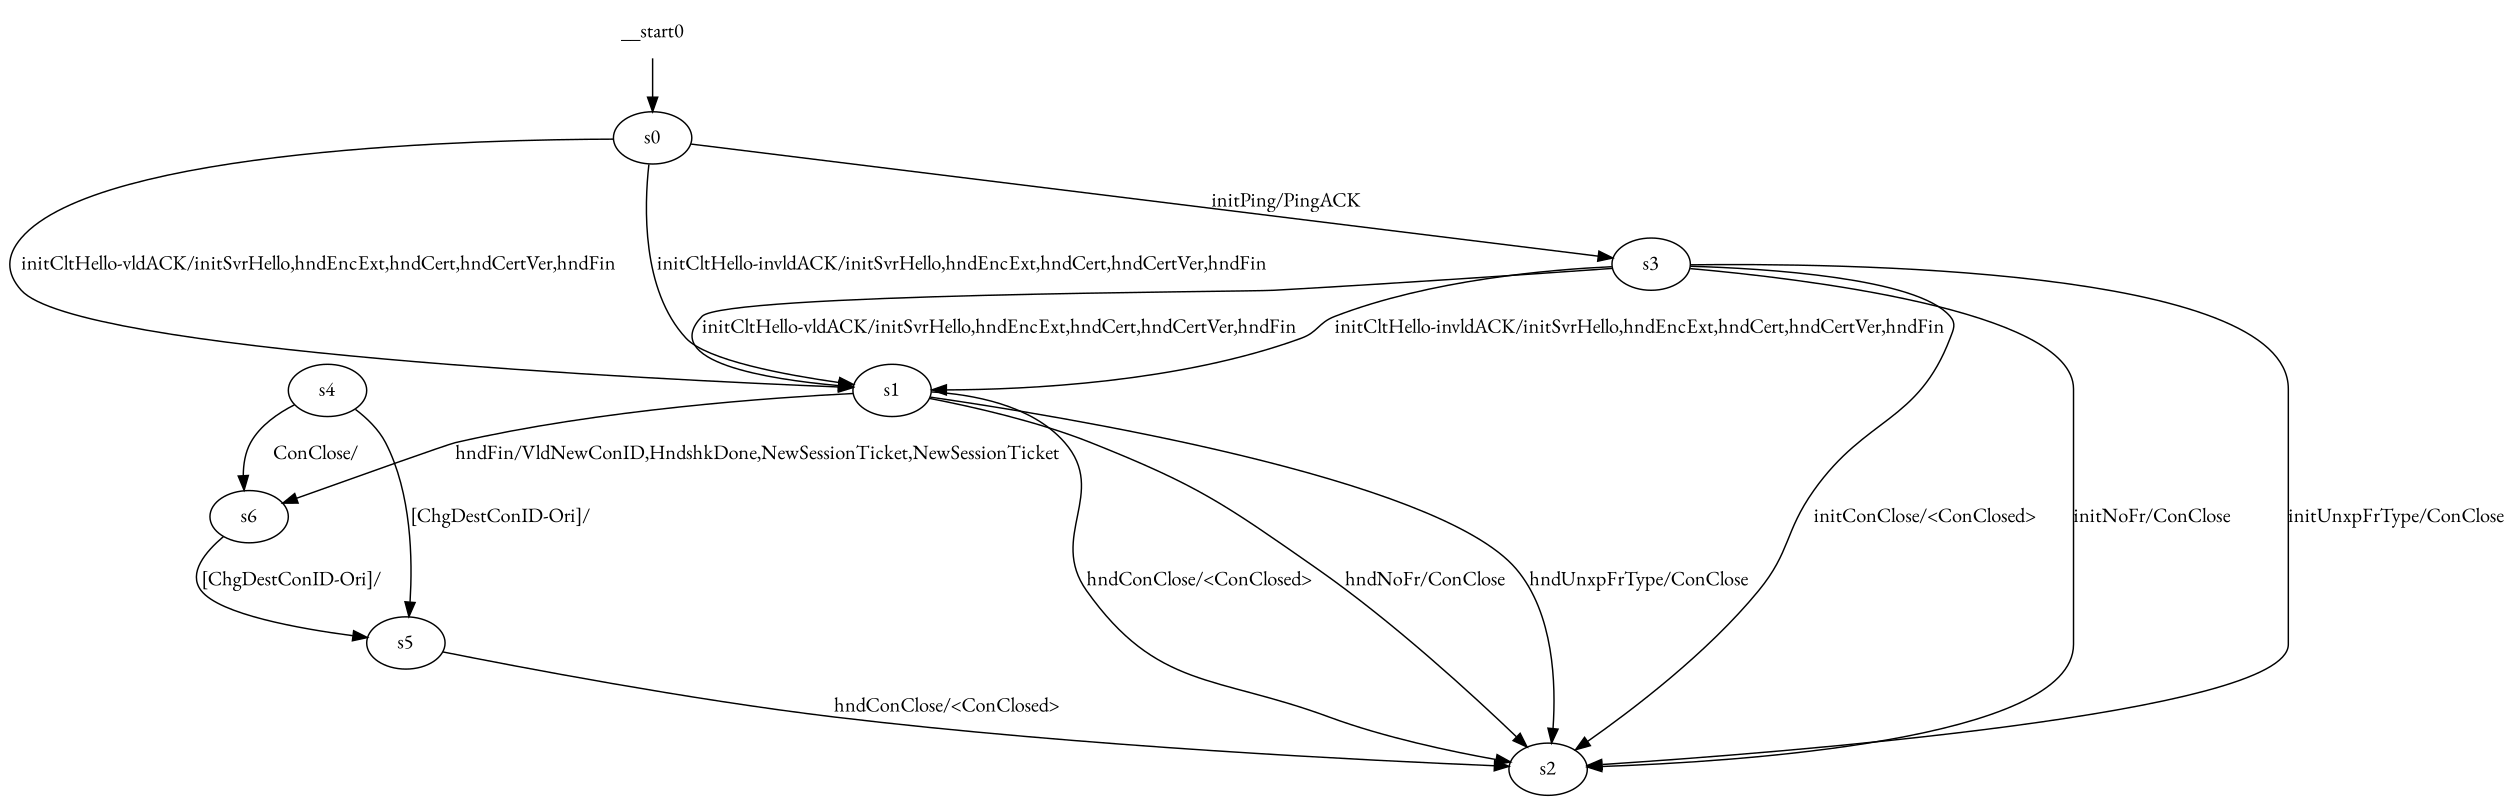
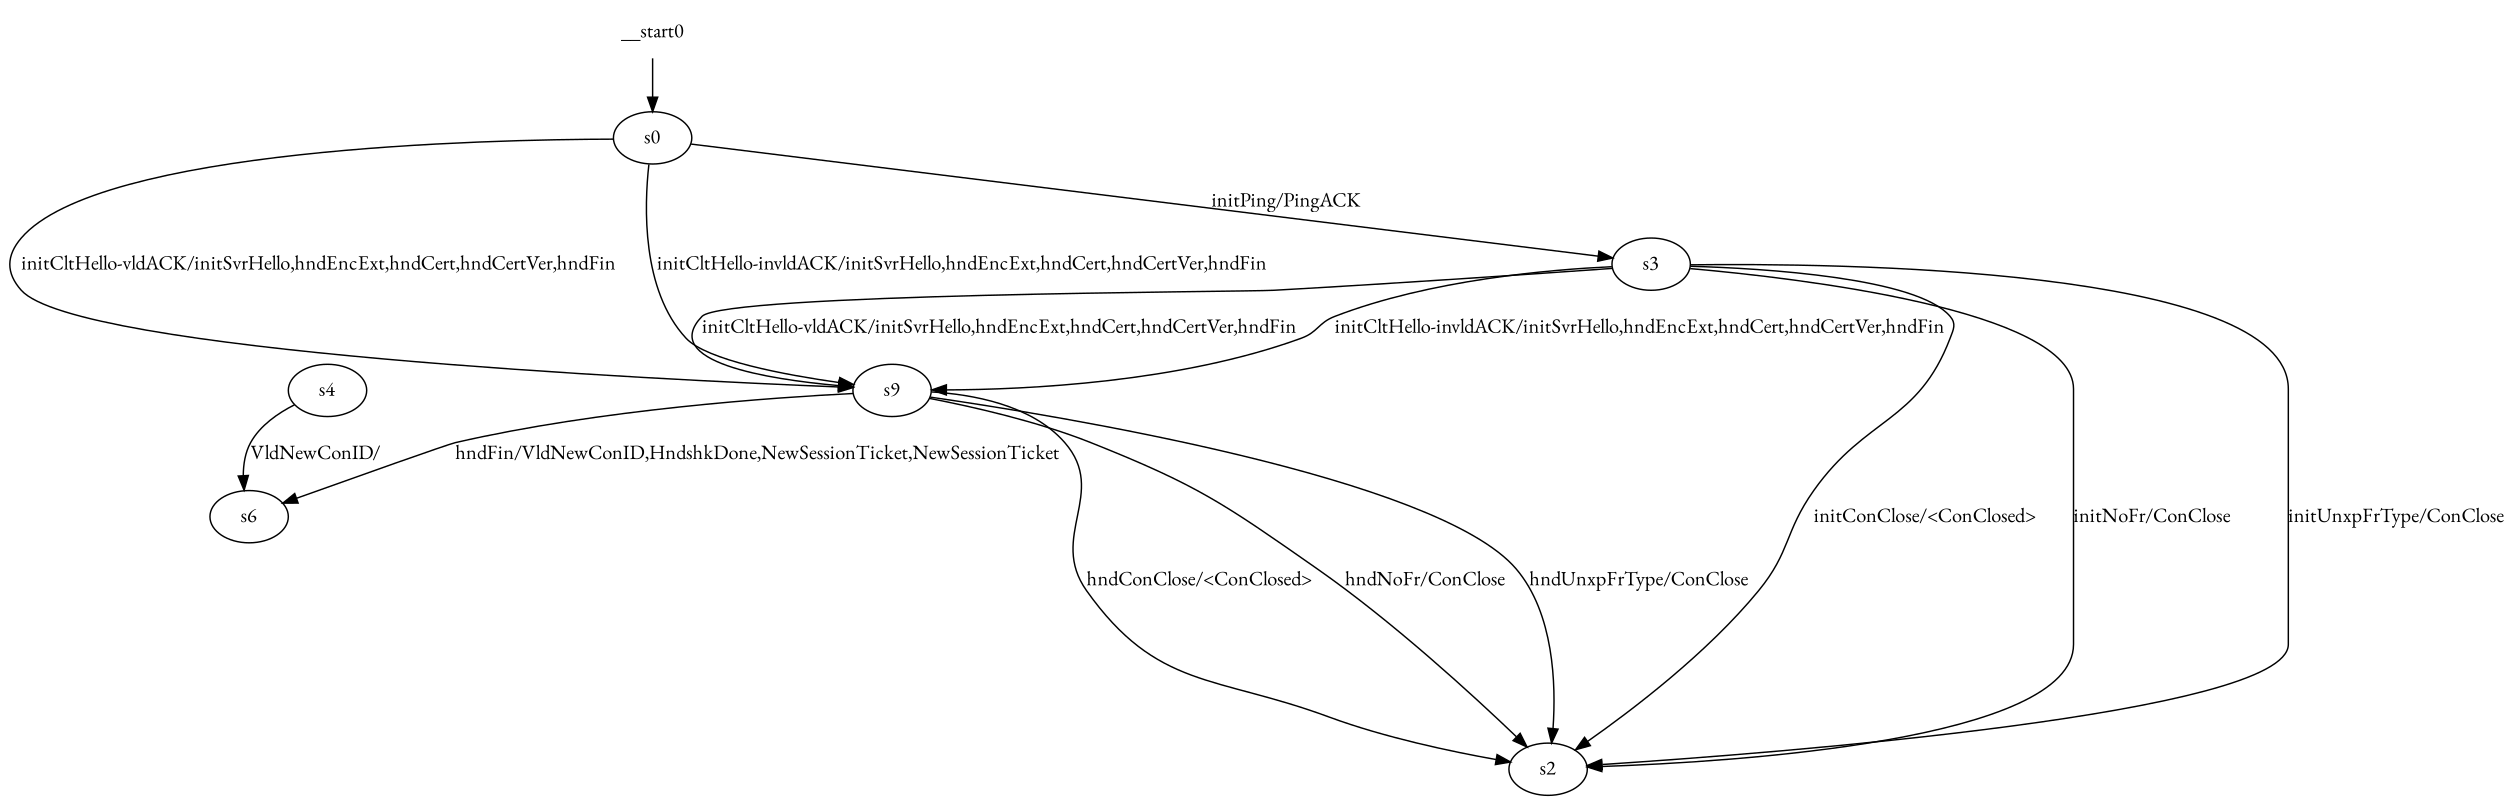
(892, 390) -> (892, 390)
(318, 454) -> (318, 454)
(406, 643) -> none
